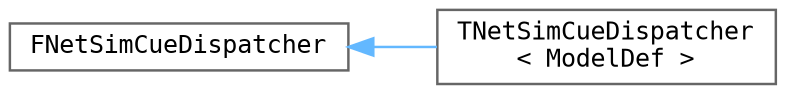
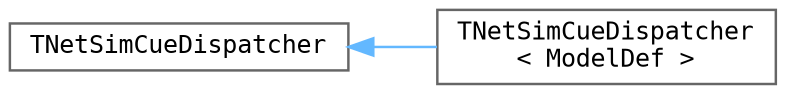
(179, 47) -> (179, 47)
